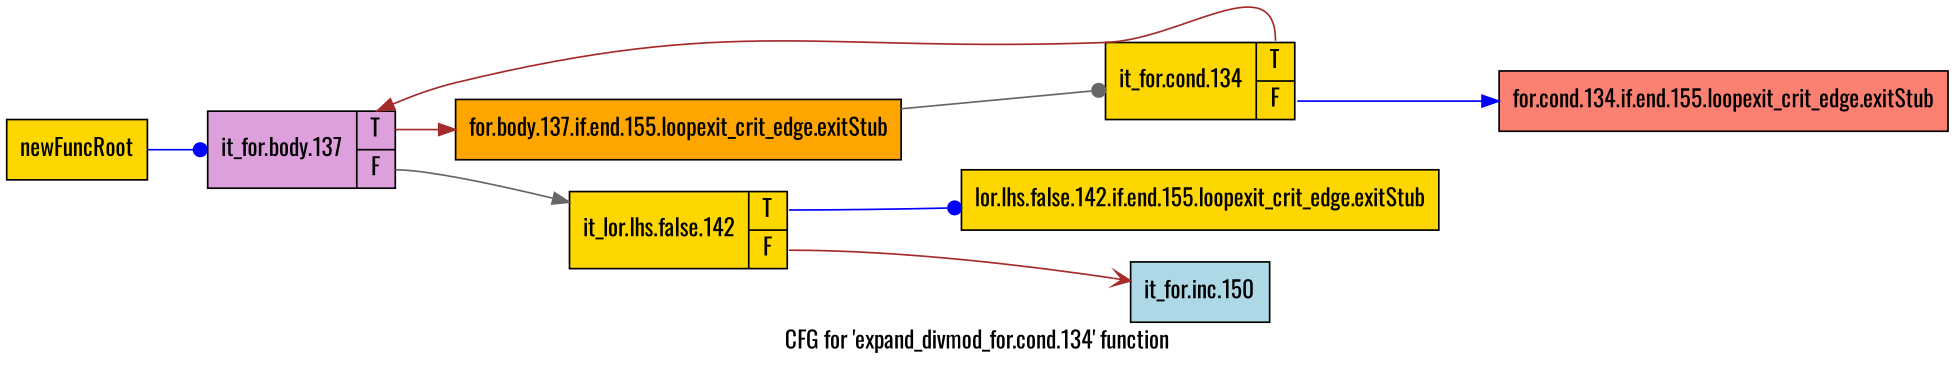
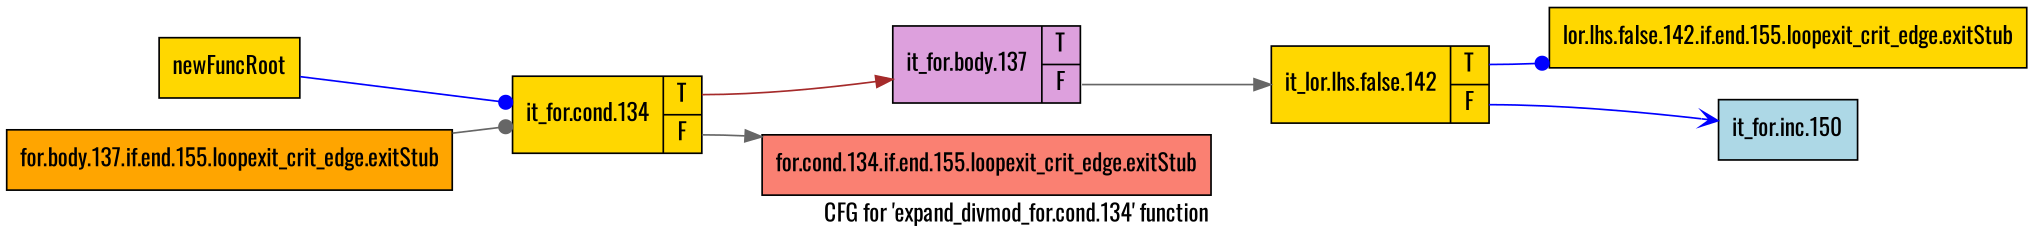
(1390, 101) -> (723, 135)
(417, 130) -> none
(170, 150) -> (400, 89)
(952, 259) -> (1595, 109)
